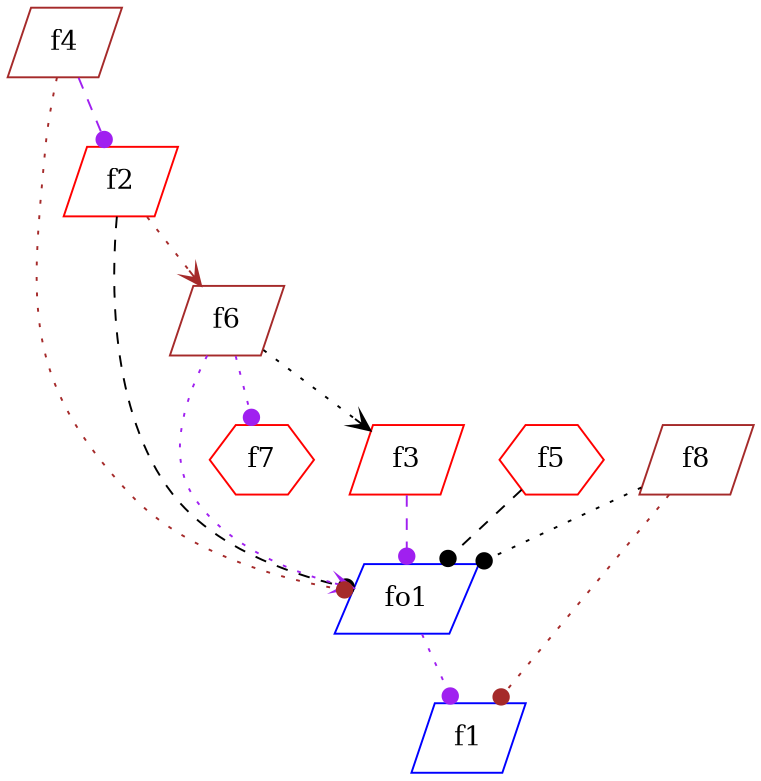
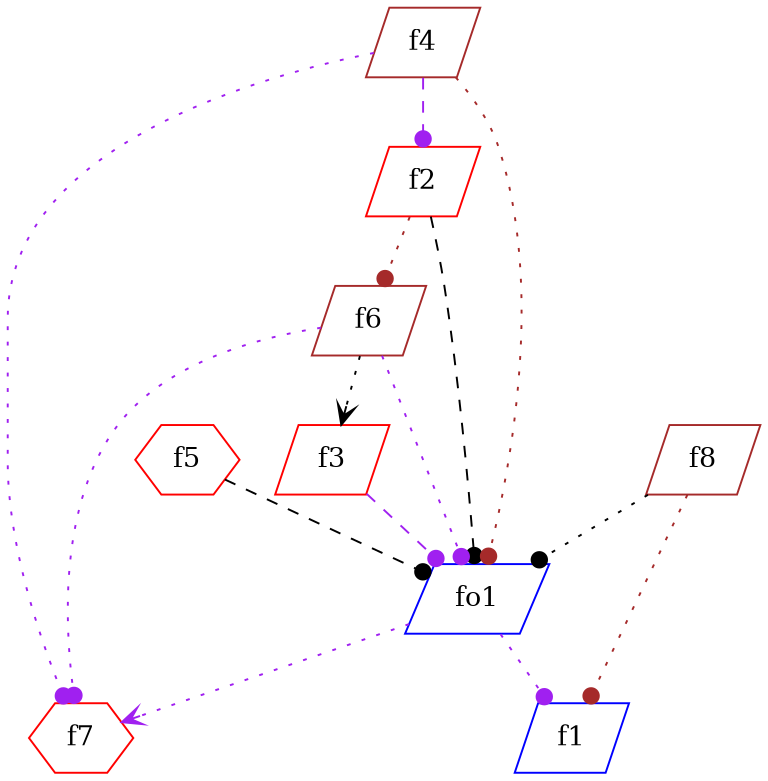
(168, 244) -> (399, 244)
none -> (18, 265)
(200, 505) -> (420, 452)
none -> (275, 670)
